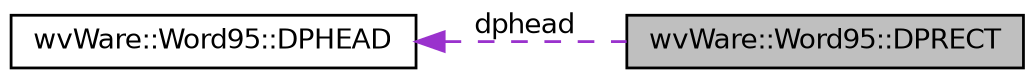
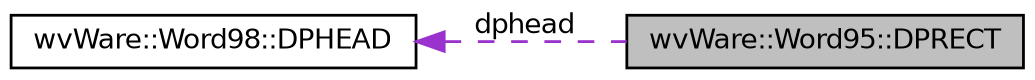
(214, 42) -> (214, 42)
